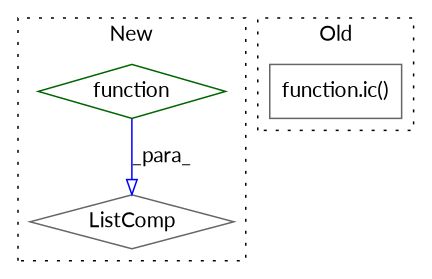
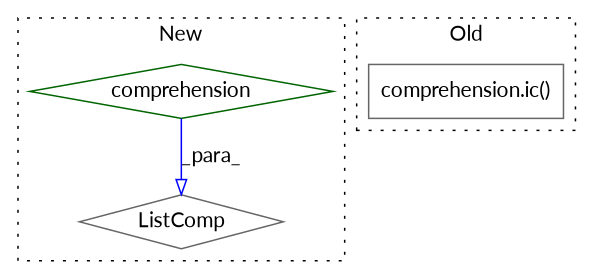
(132, 91) -> (181, 91)
(336, 91) -> (466, 91)
